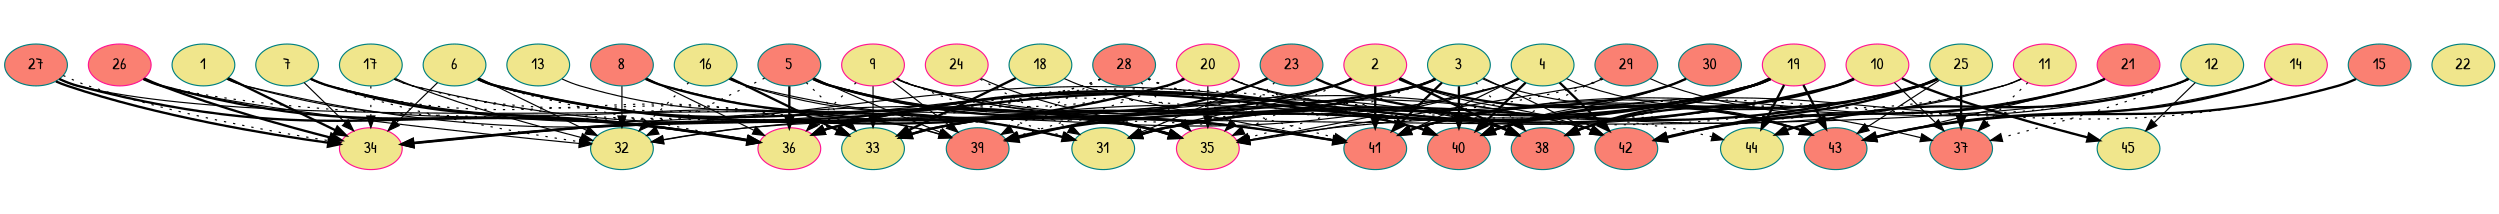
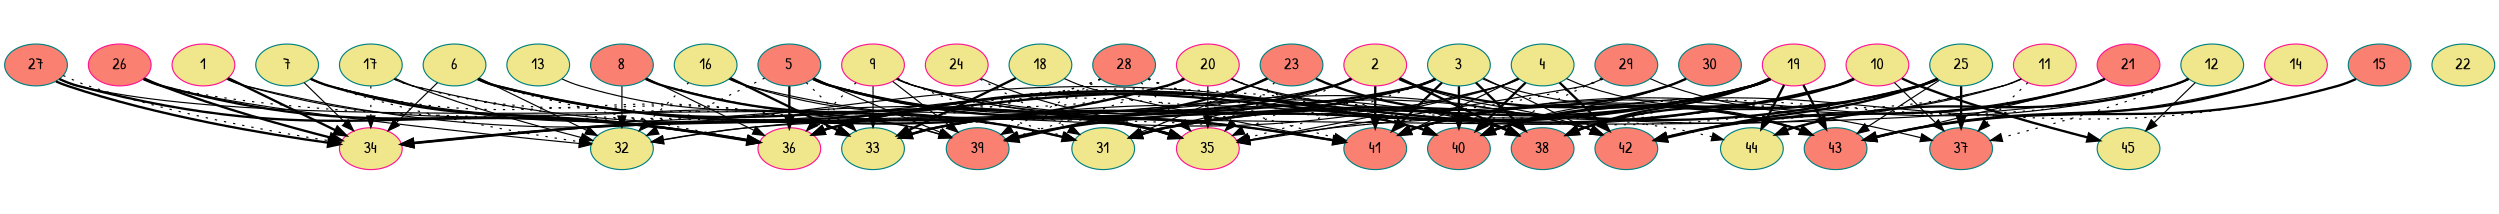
(203, 65) -> (203, 65)
(1496, 103) -> (1496, 103)
